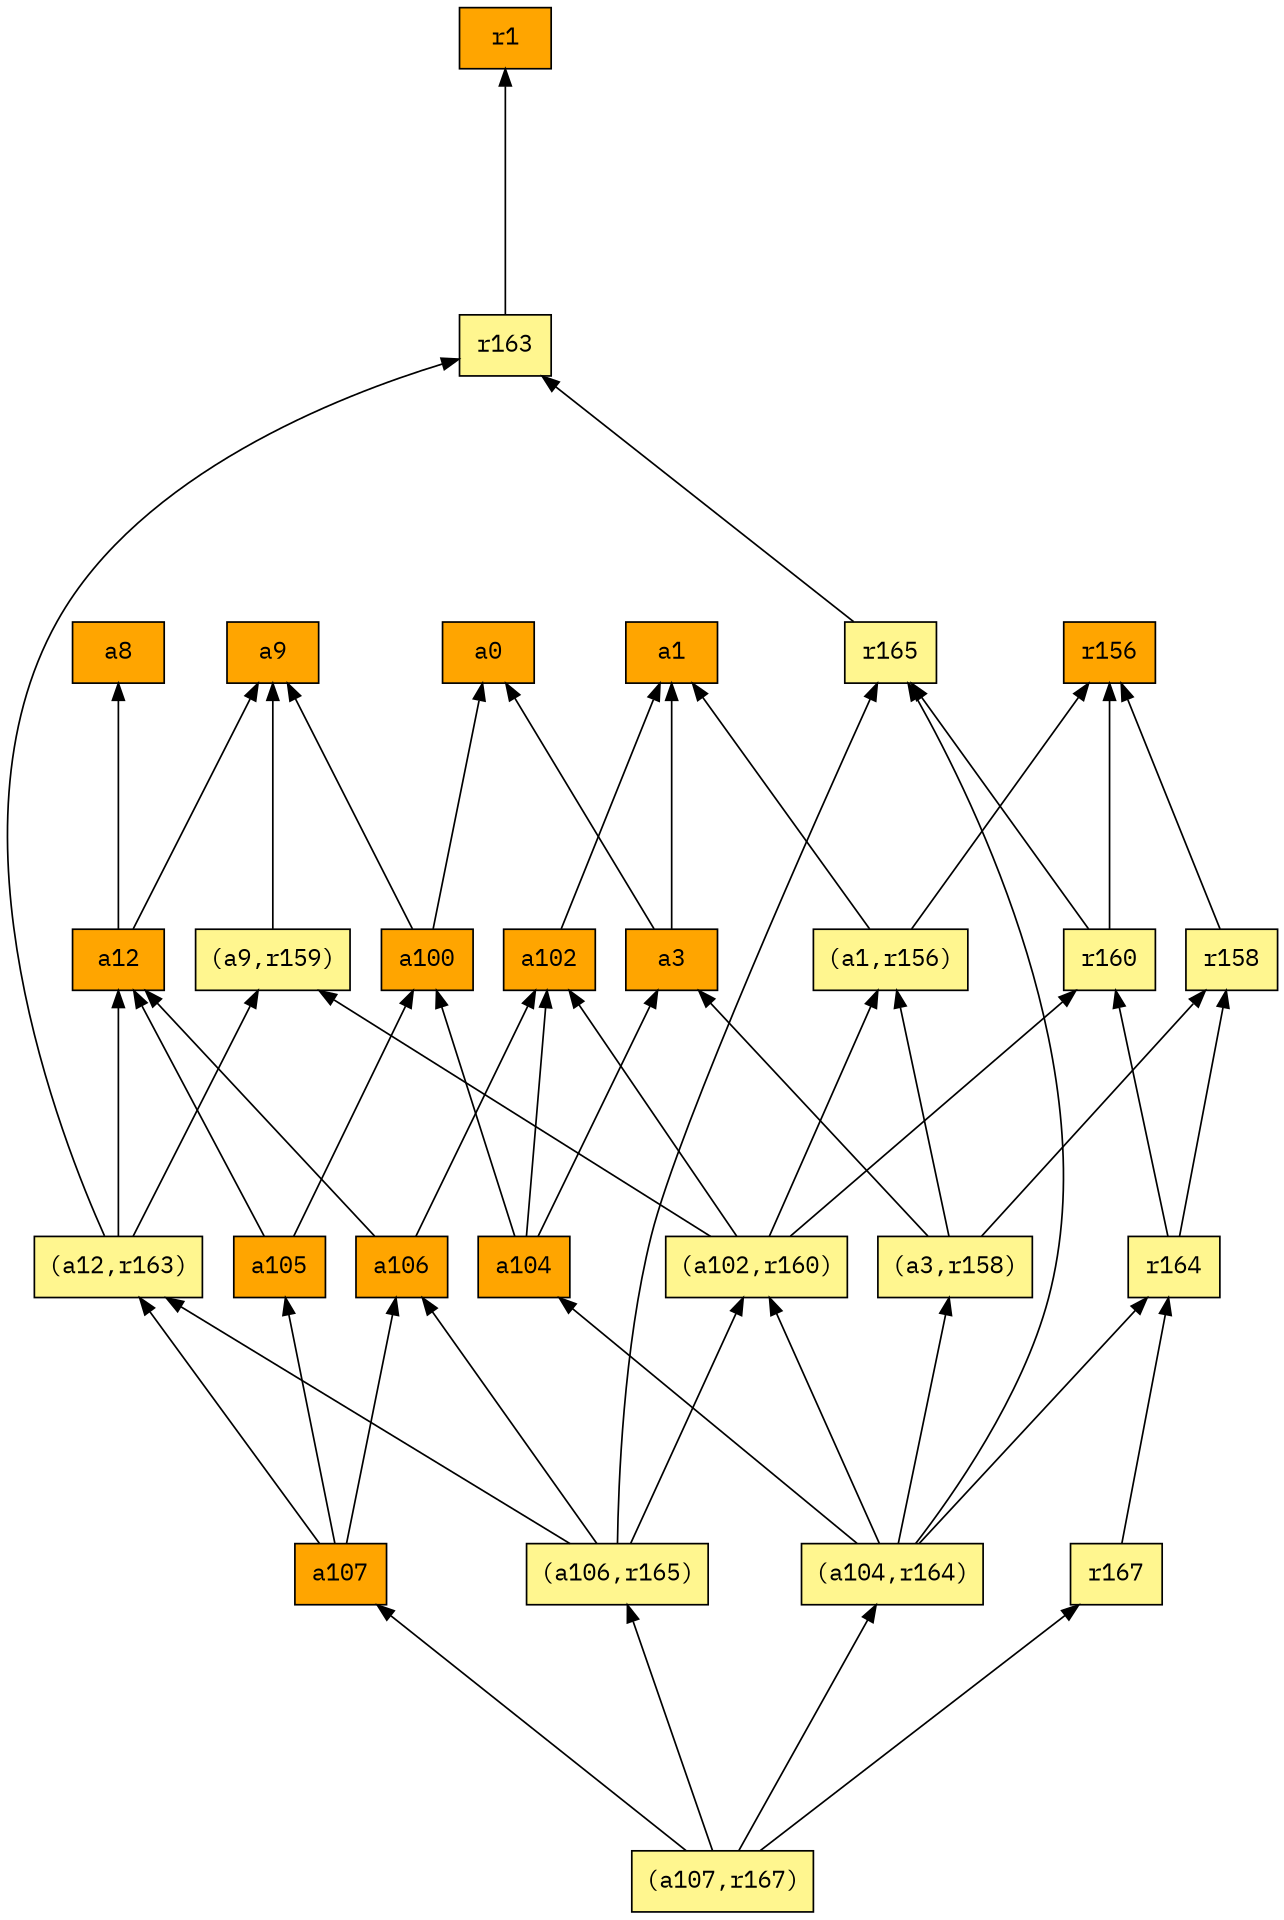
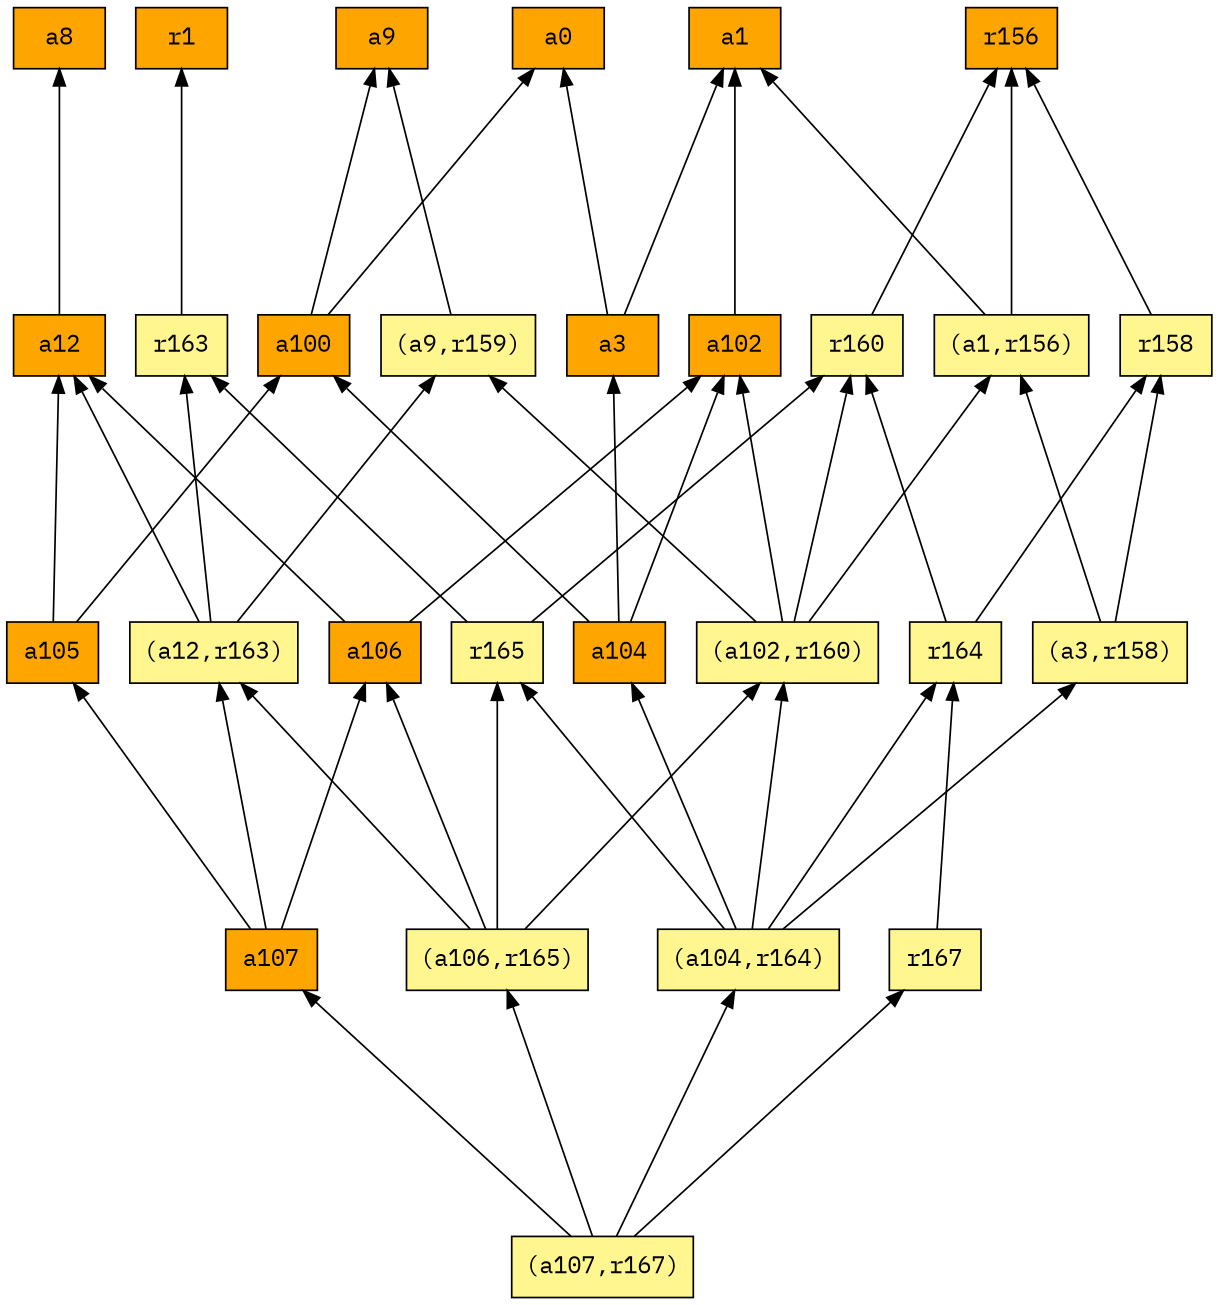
(192, 814) -> none
(1009, 819) -> (657, 516)
(830, 1131) -> none
